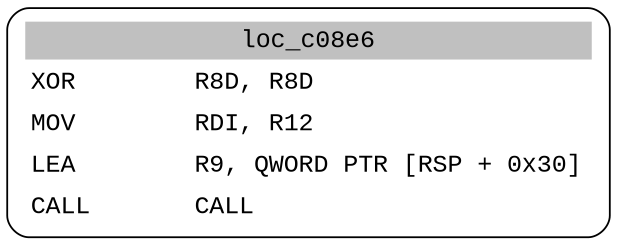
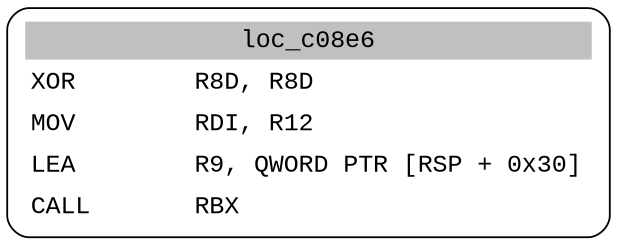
(143, 206) -> (135, 206)
